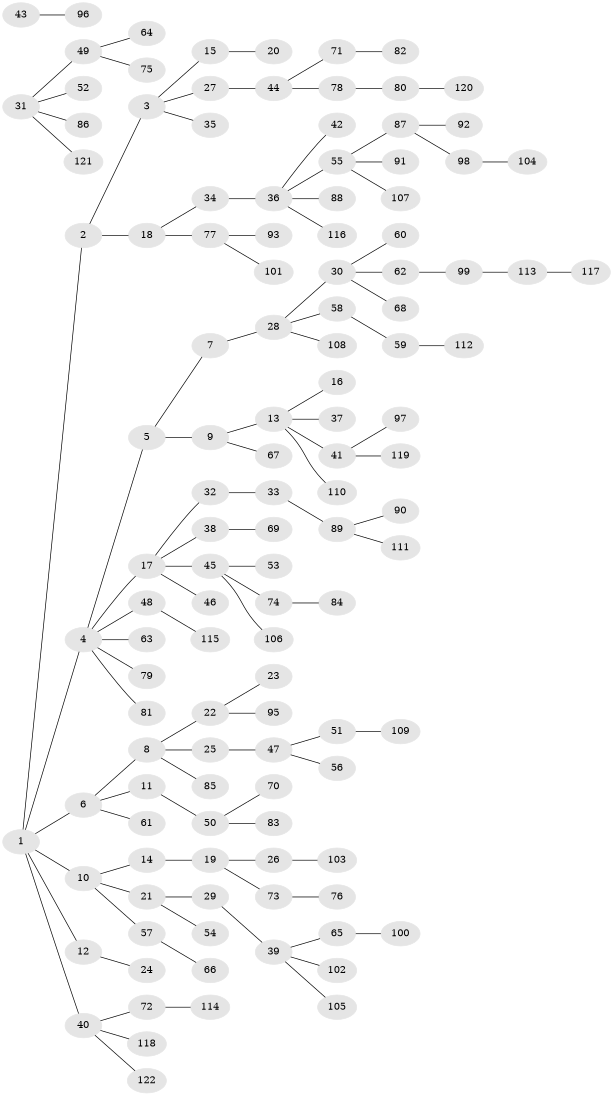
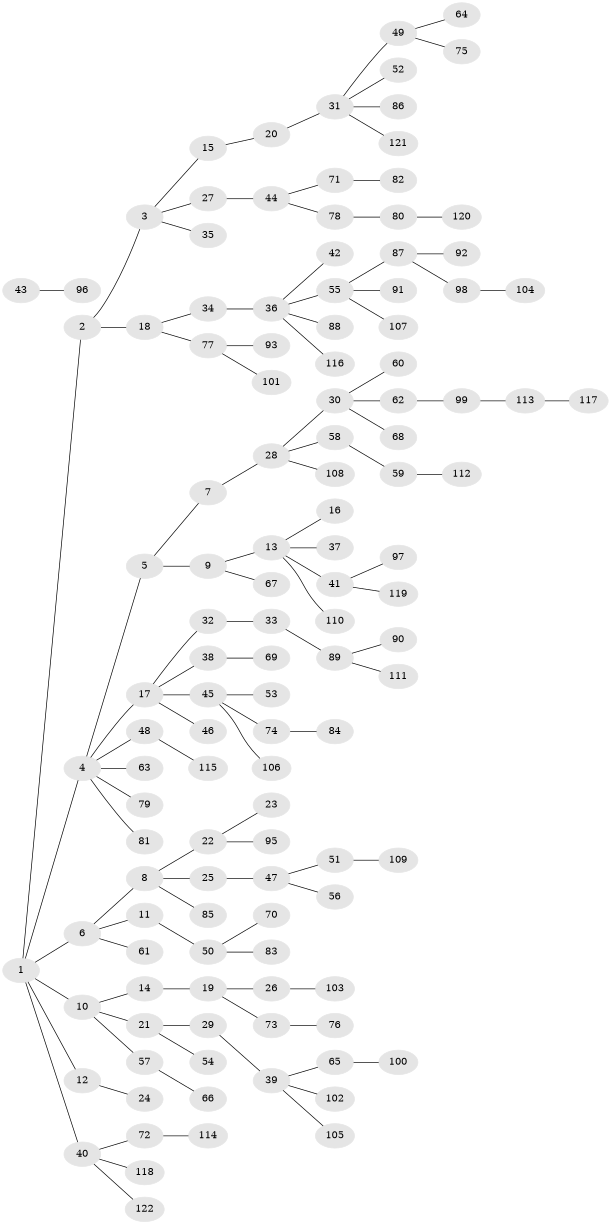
none -> (303, 121)
